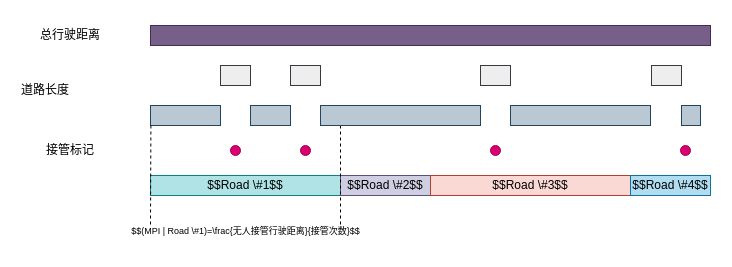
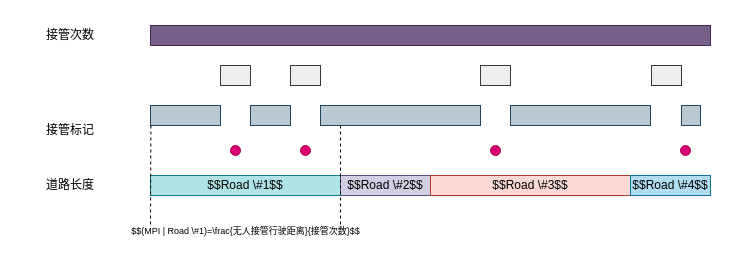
(71, 36) -> (71, 36)
(46, 91) -> (71, 186)
(71, 151) -> (71, 131)
